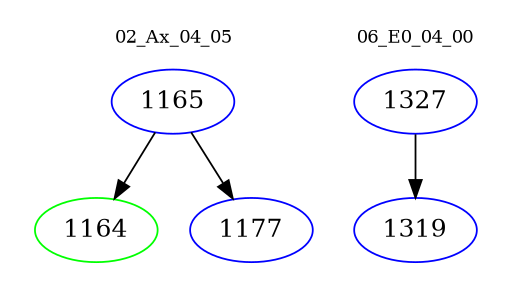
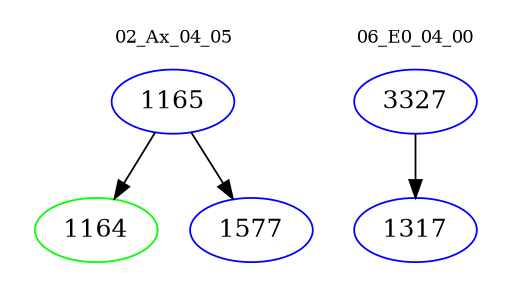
(416, 102) -> (416, 102)
(251, 230) -> (251, 230)
(416, 230) -> (416, 230)
